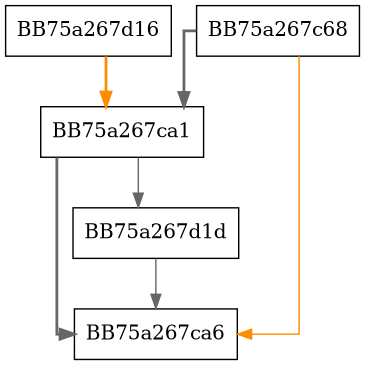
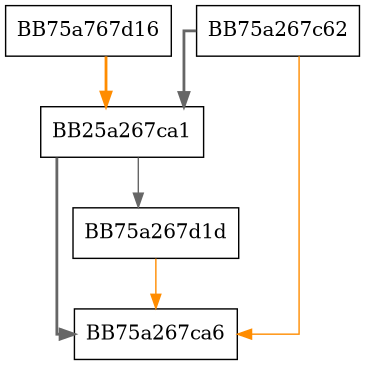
(88, 31) -> (88, 31)
(278, 31) -> (278, 31)
(122, 132) -> (122, 132)
(156, 276) -> (156, 276)
